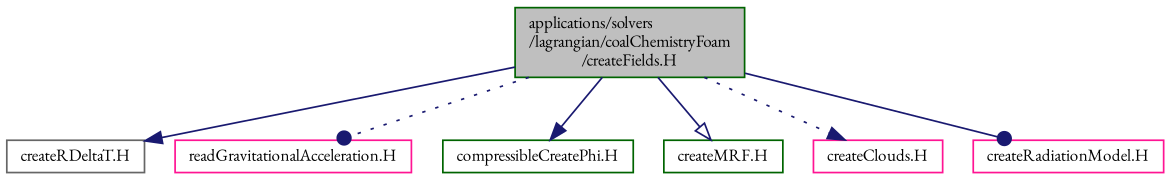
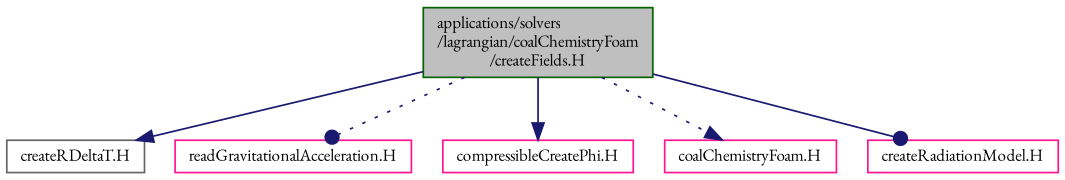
(538, 156) -> (538, 156)
(723, 156) -> none
(878, 156) -> (751, 156)
